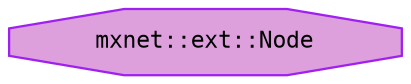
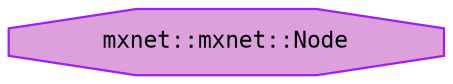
(205, 42) -> (226, 42)
